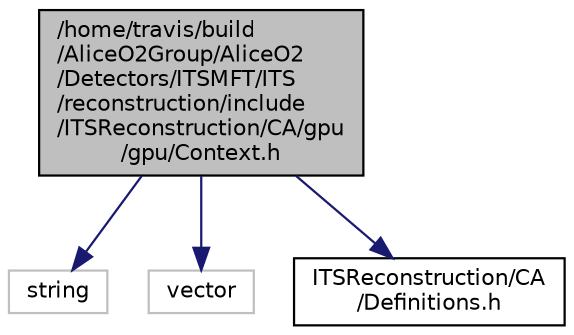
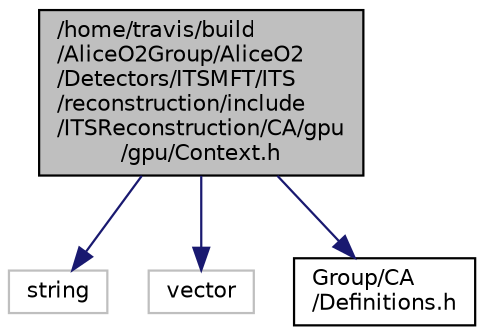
(429, 292) -> (385, 292)
